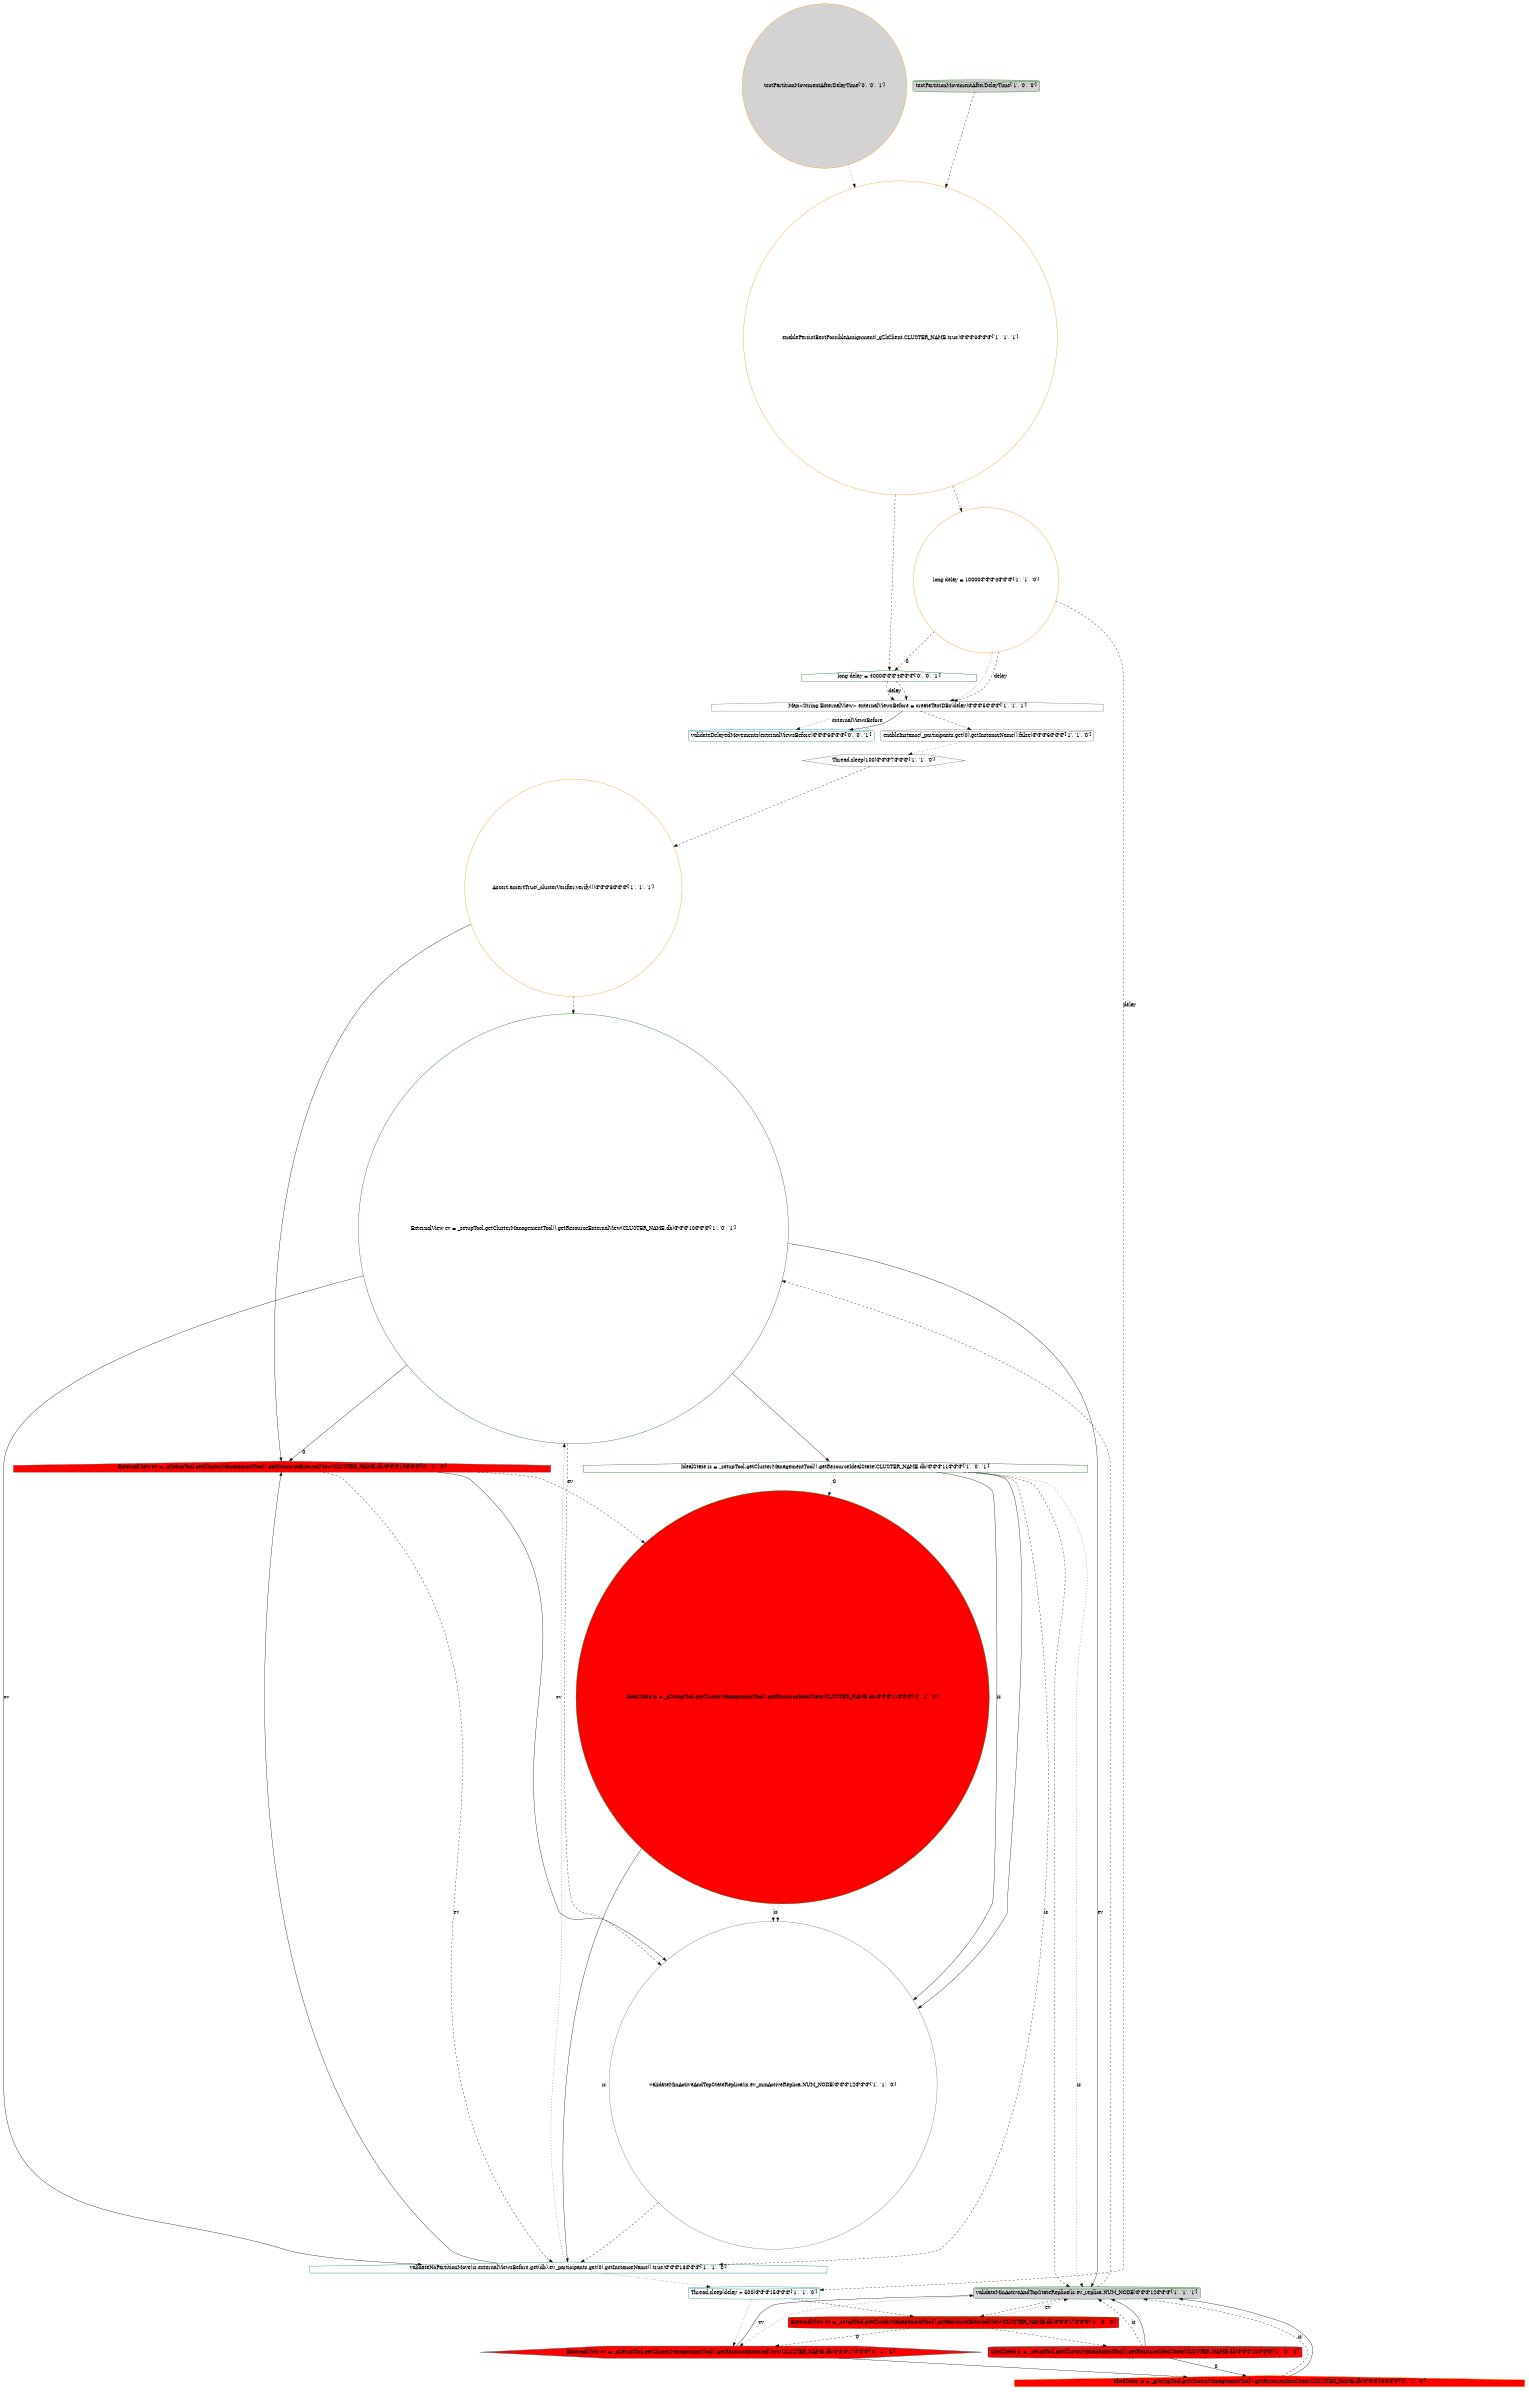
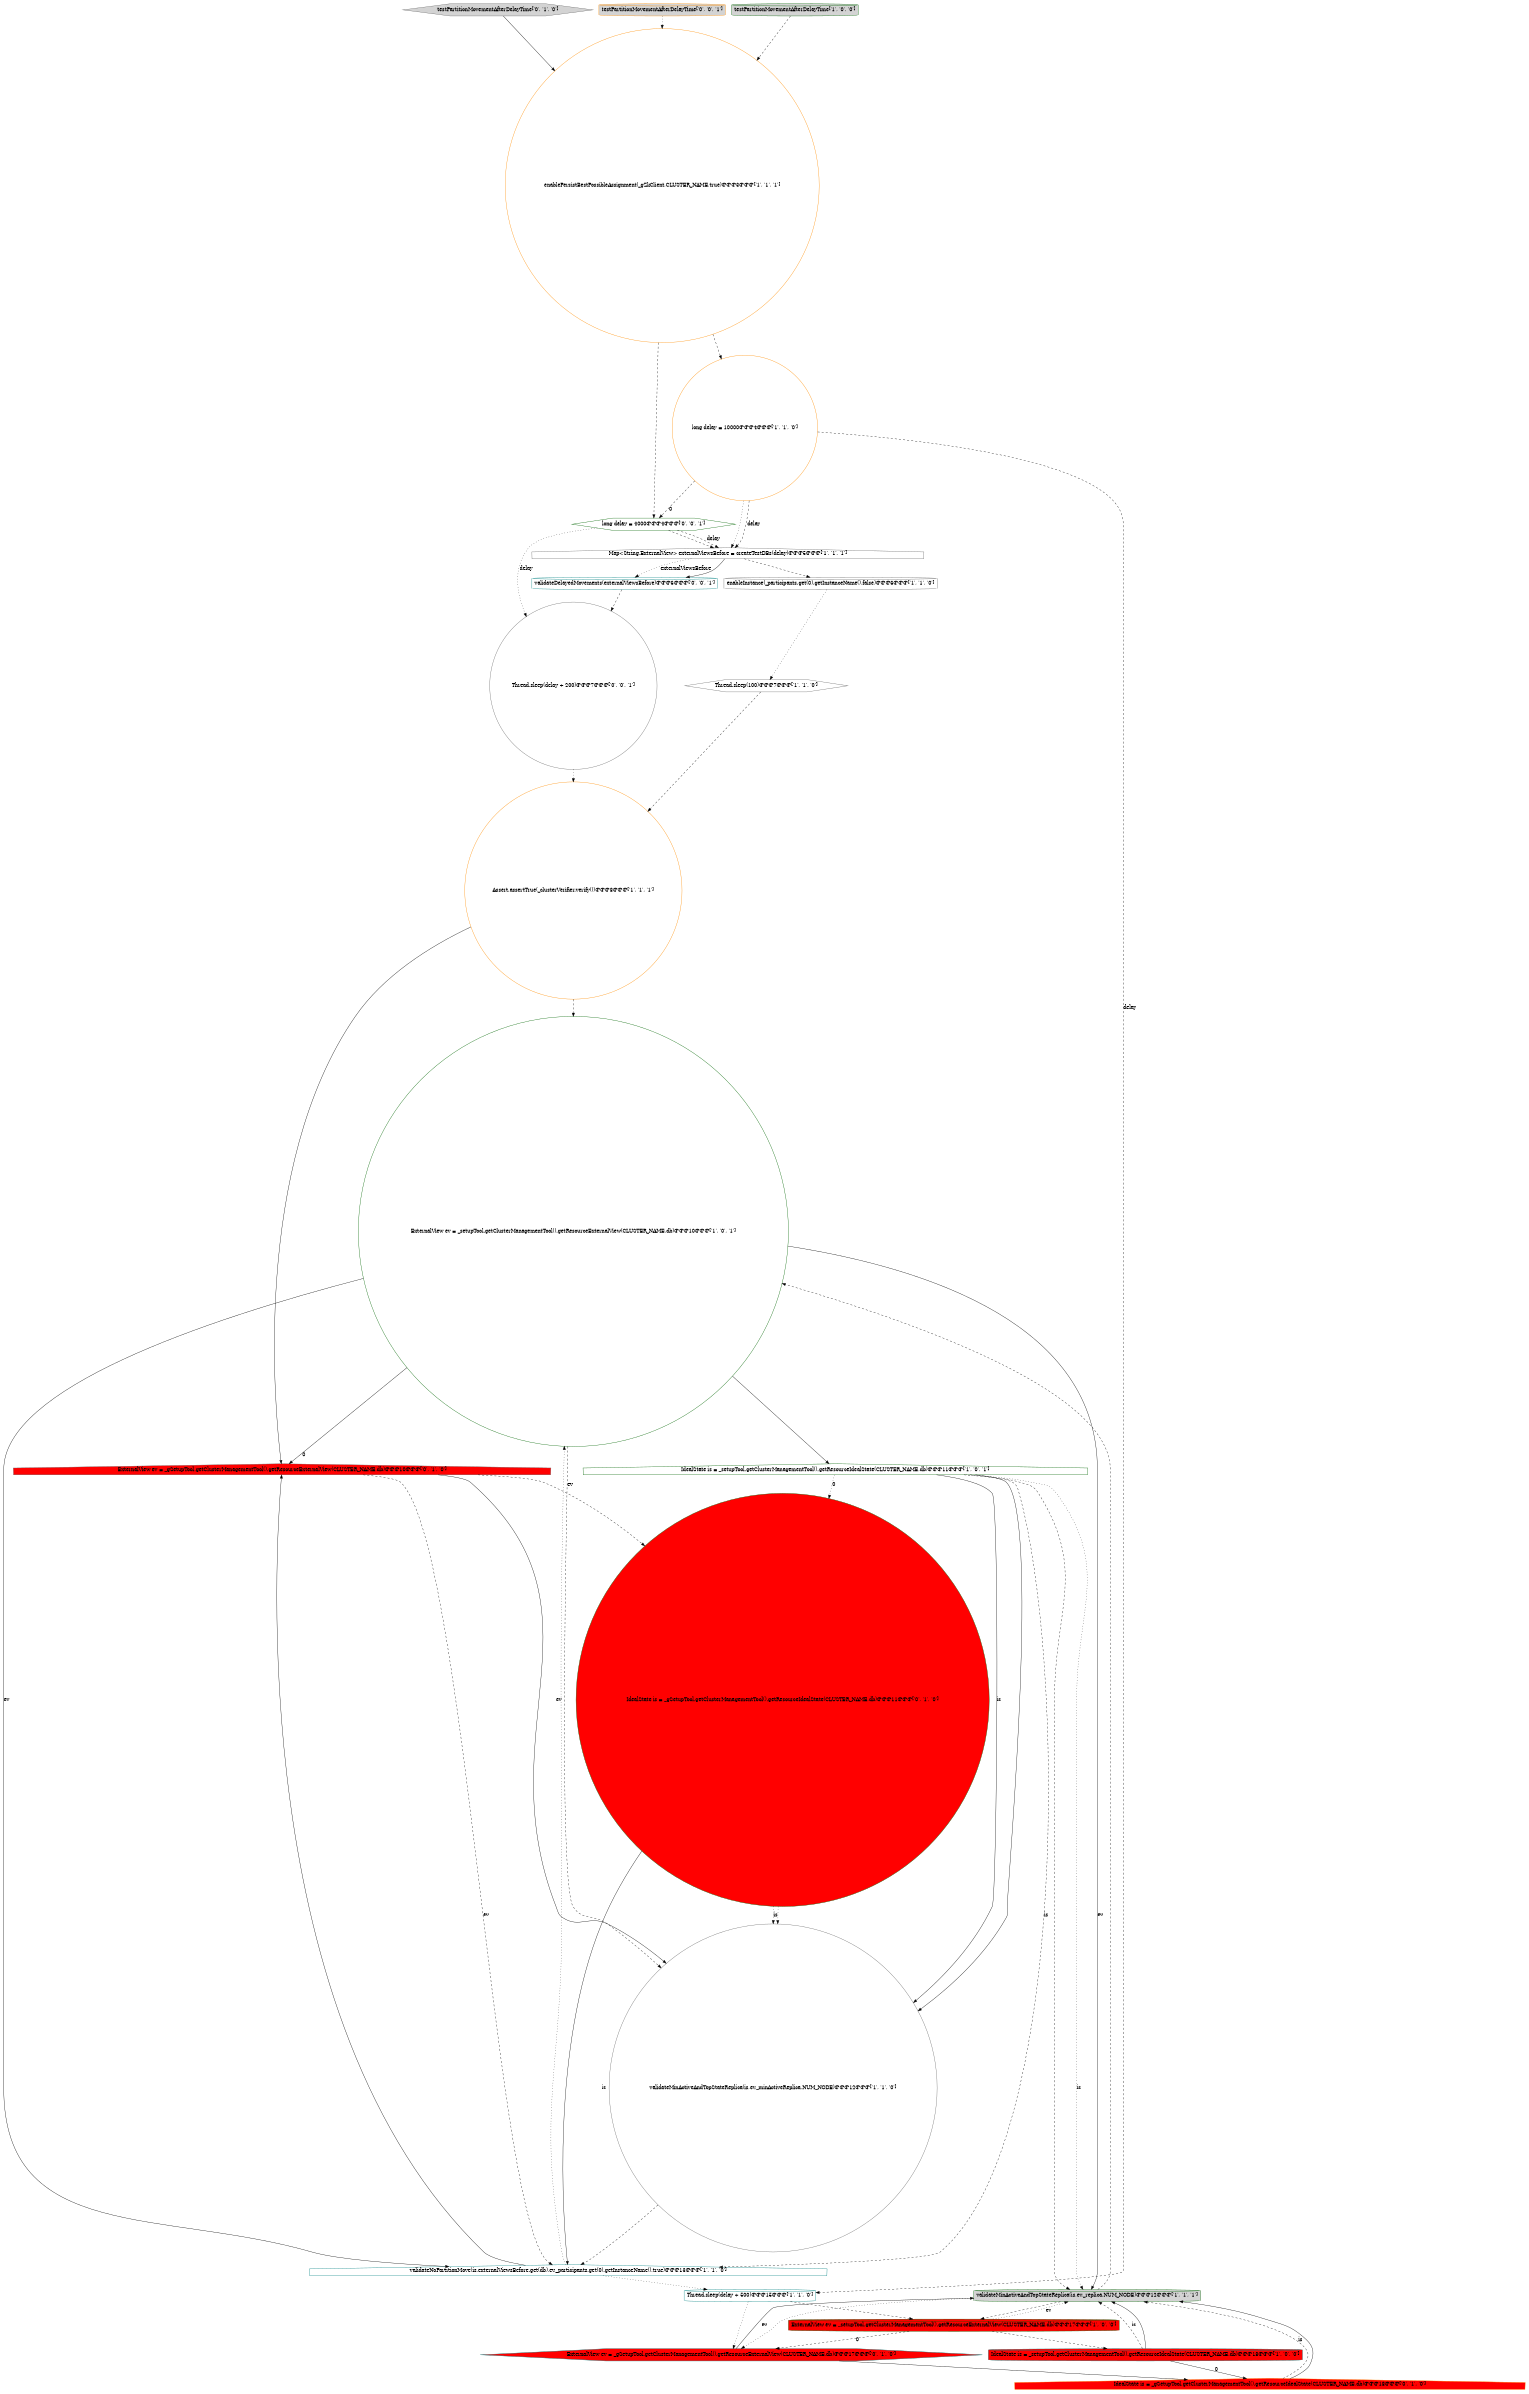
none -> (498, 10)
(824, 86) -> (662, 10)
(889, 677) -> (654, 524)
none -> (573, 686)
